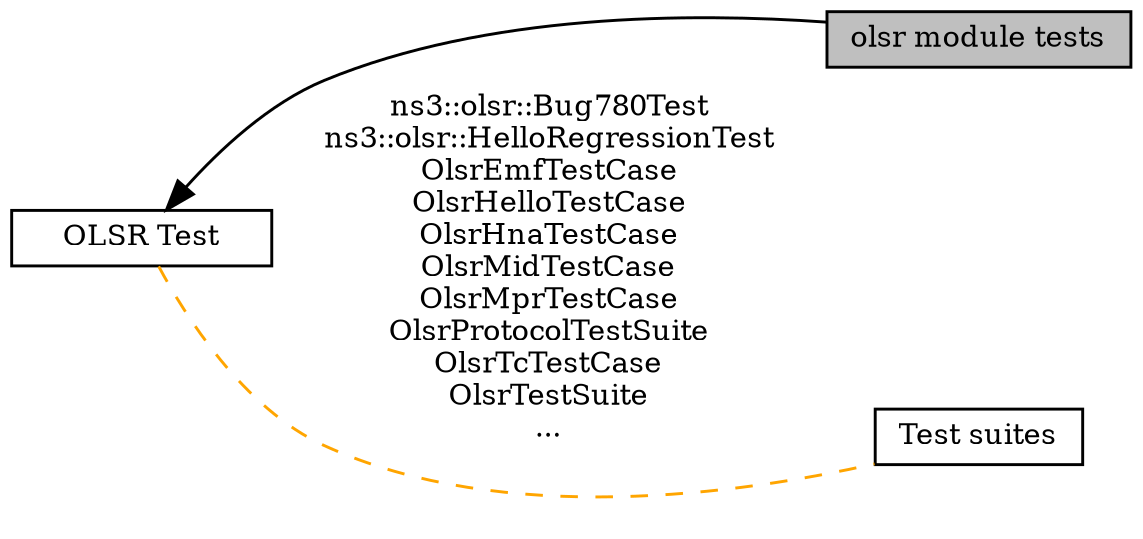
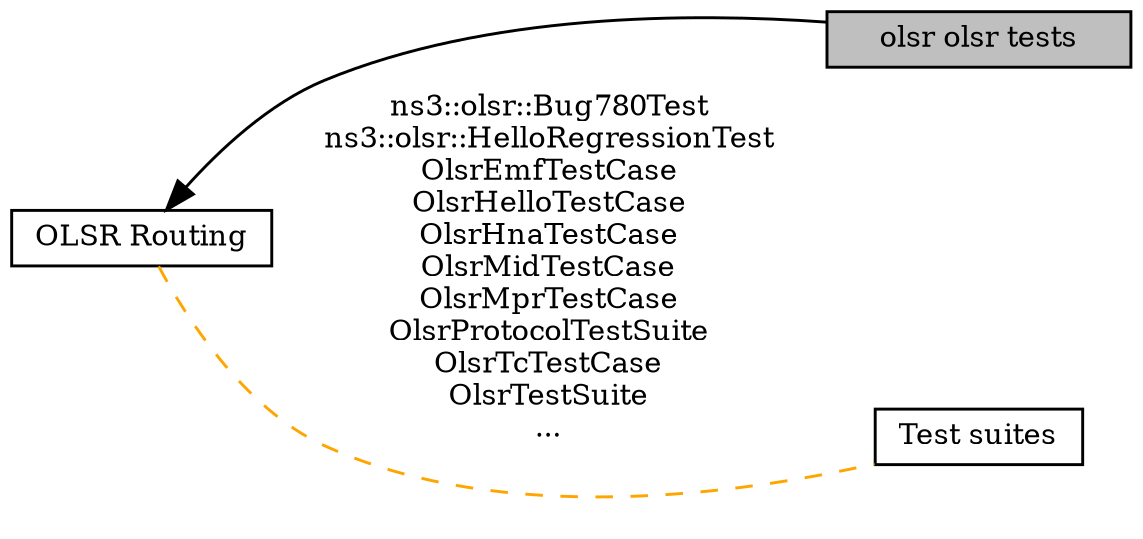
(979, 39) -> (979, 39)
(142, 238) -> (142, 238)
